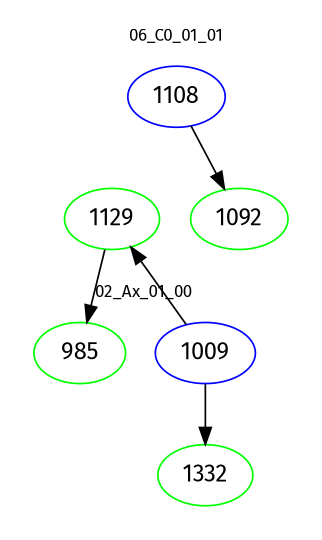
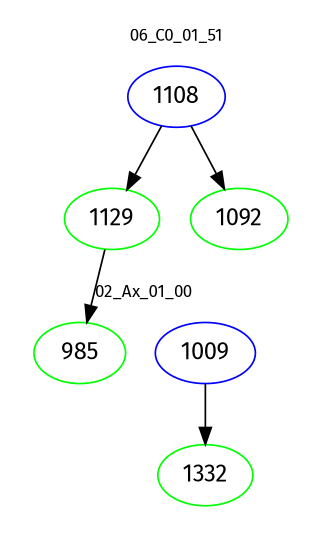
(177, 36) -> (177, 36)
(164, 293) -> (148, 150)
